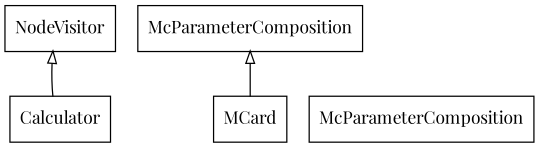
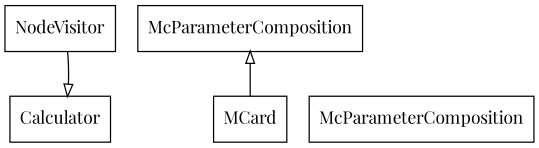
(52, 80) -> (69, 68)
